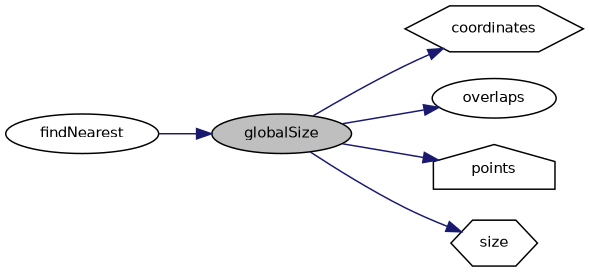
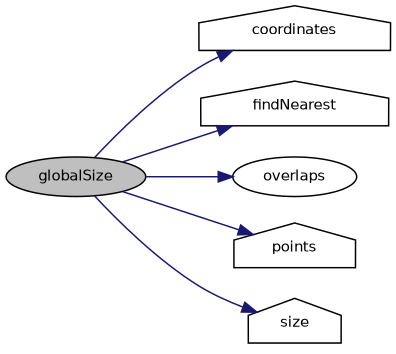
(494, 29) -> (295, 30)
(82, 134) -> (295, 106)
(177, 134) -> (170, 146)
(494, 243) -> (295, 323)
